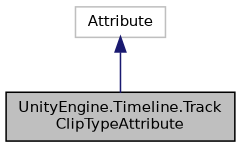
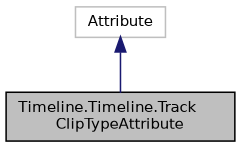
(120, 117) -> (120, 117)
